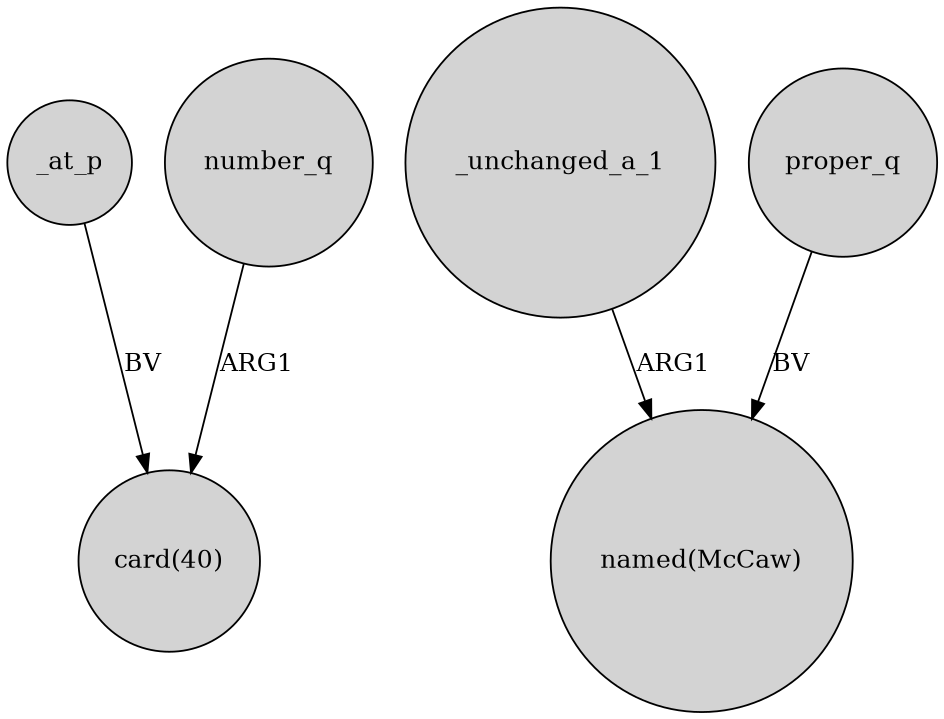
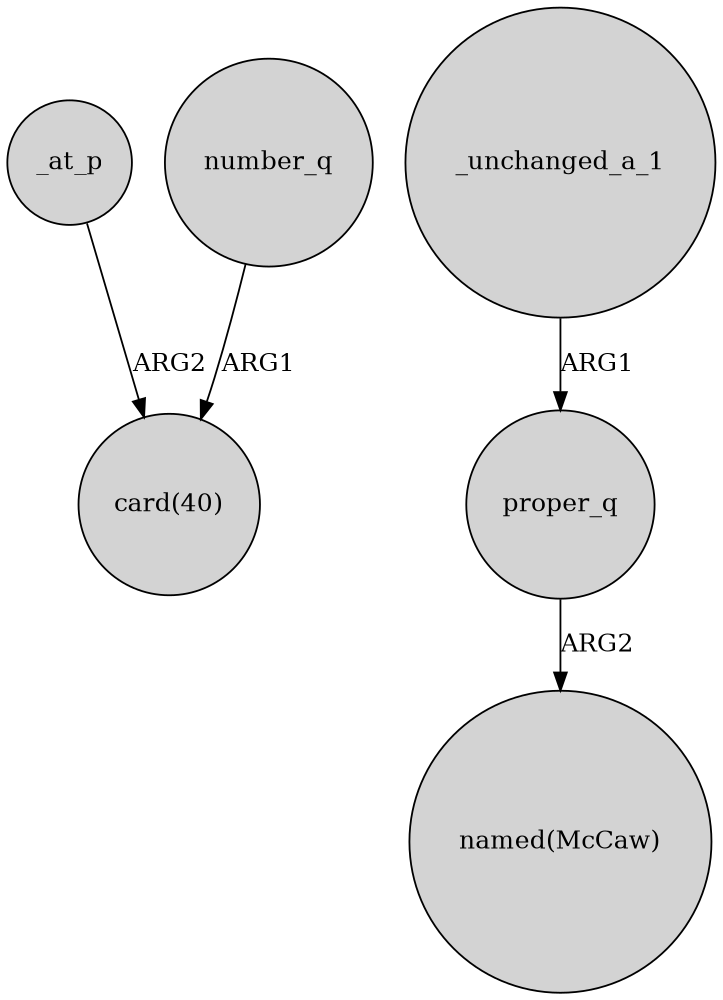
(629, 355) -> (560, 355)
(143, 364) -> (170, 364)
(791, 364) -> (598, 645)
